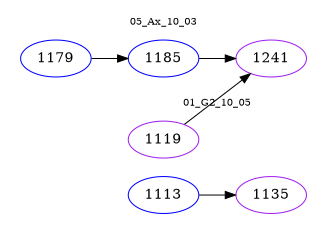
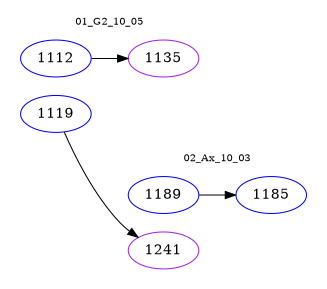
(164, 22) -> (217, 159)
(56, 59) -> (164, 195)
(212, 59) -> none
(164, 140) -> (56, 114)
(164, 195) -> (56, 59)
